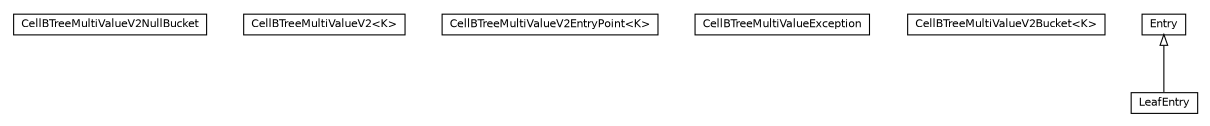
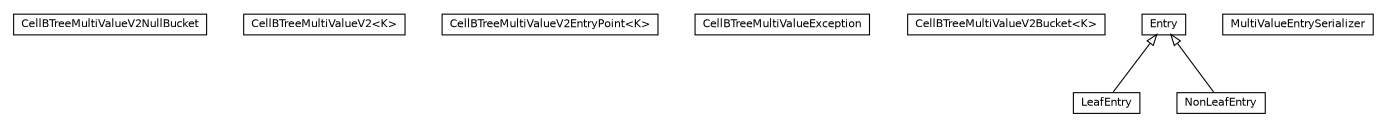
none -> (1298, 24)
none -> (1221, 102)
